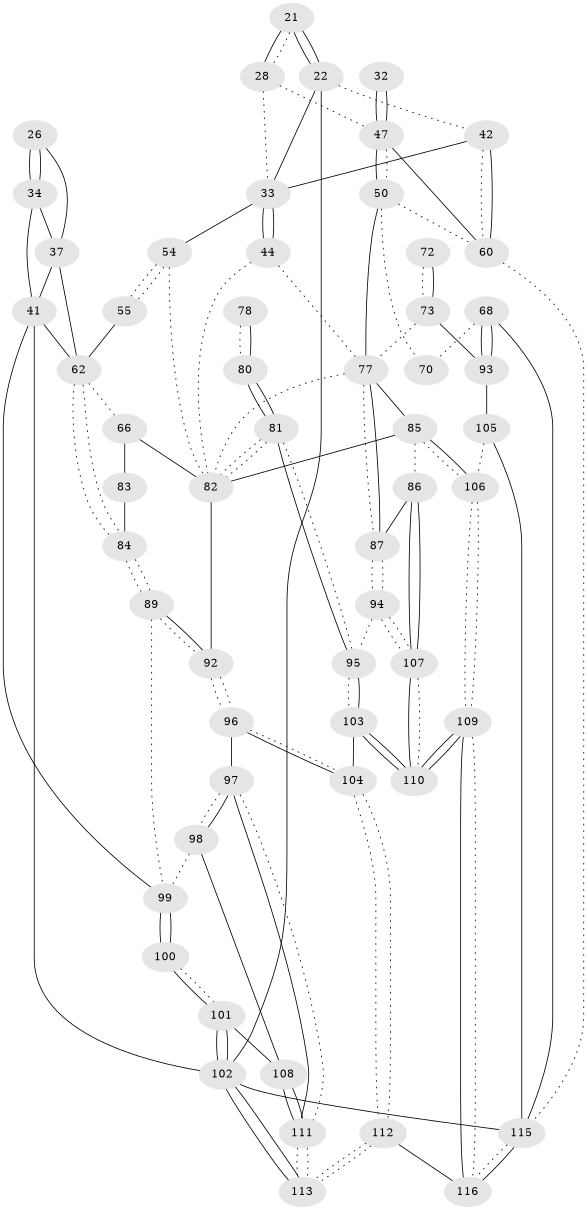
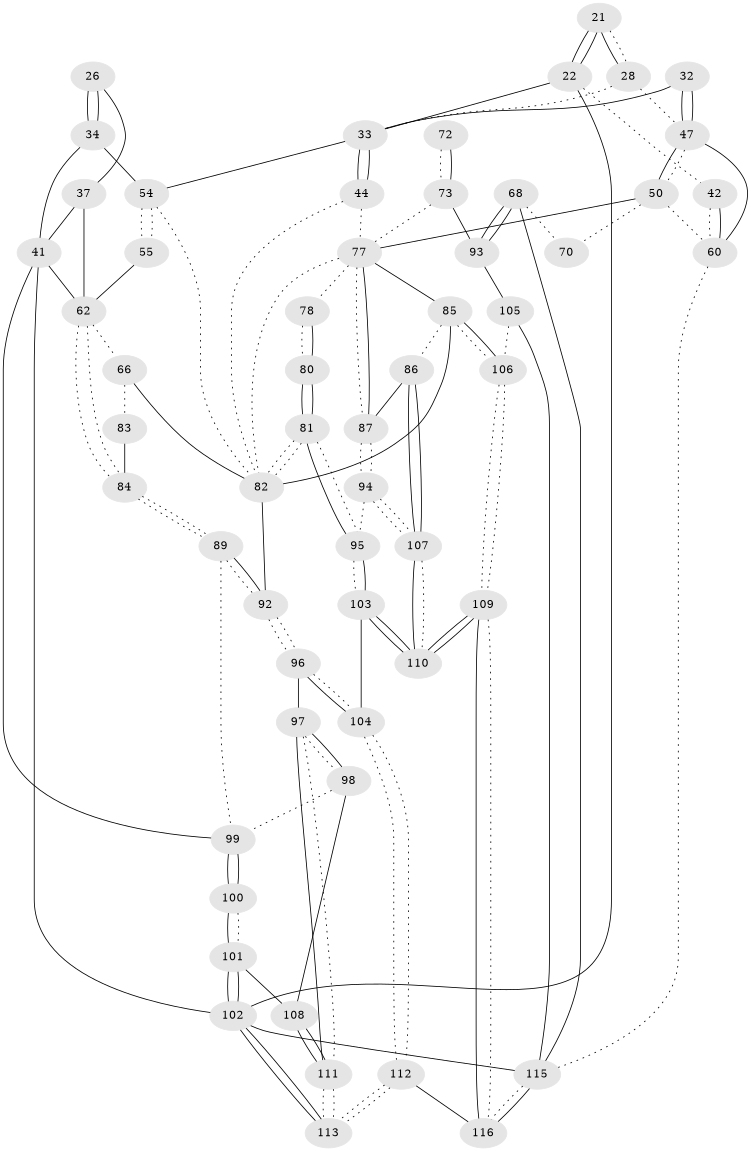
(382, 164) -> (550, 109)
(46, 223) -> (121, 166)
none -> (333, 282)
(125, 458) -> (125, 400)
